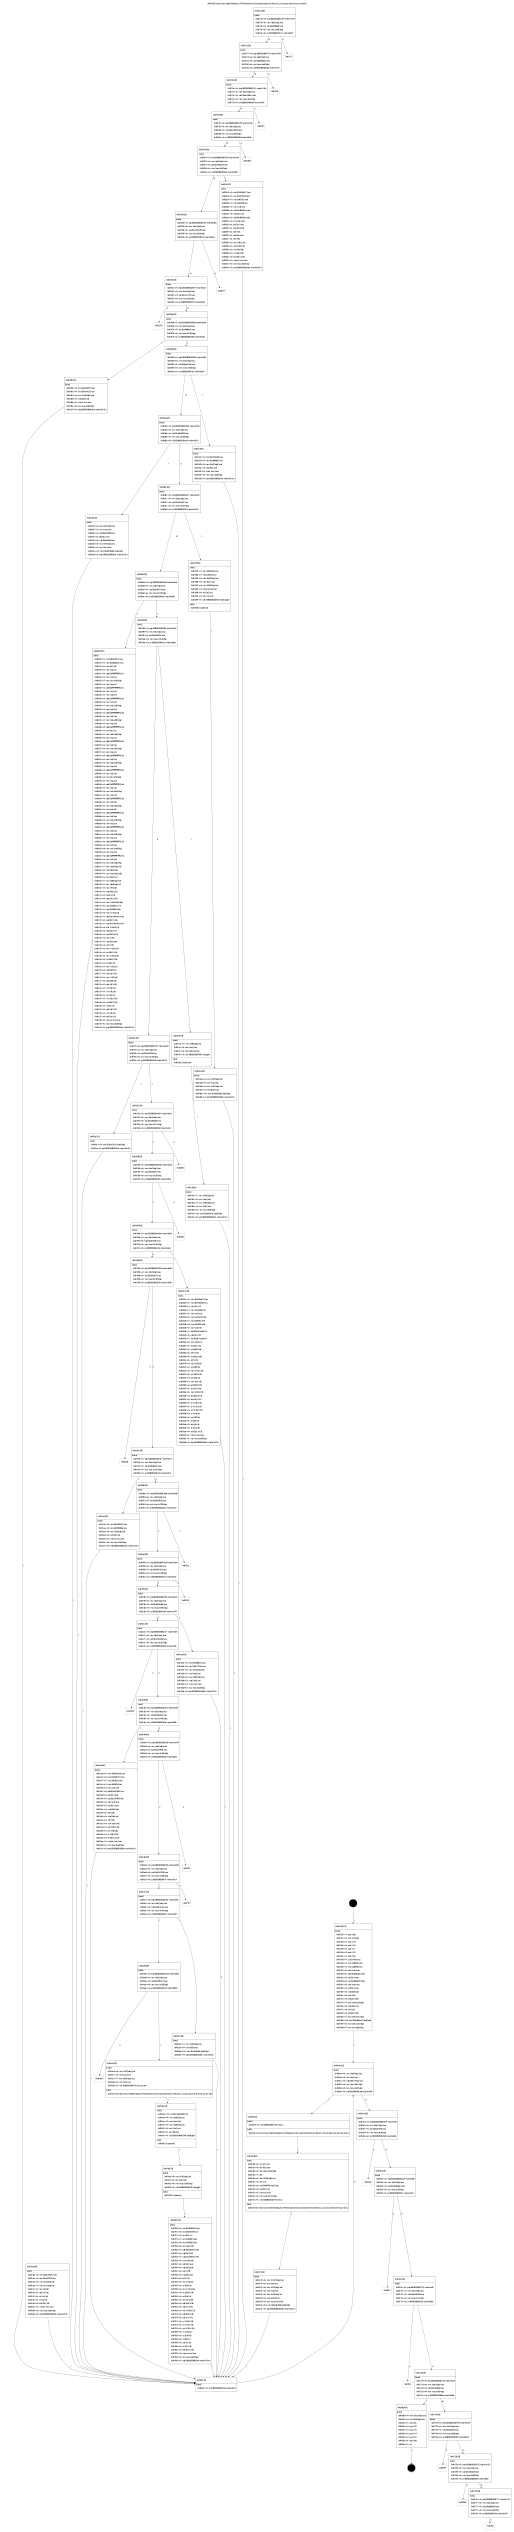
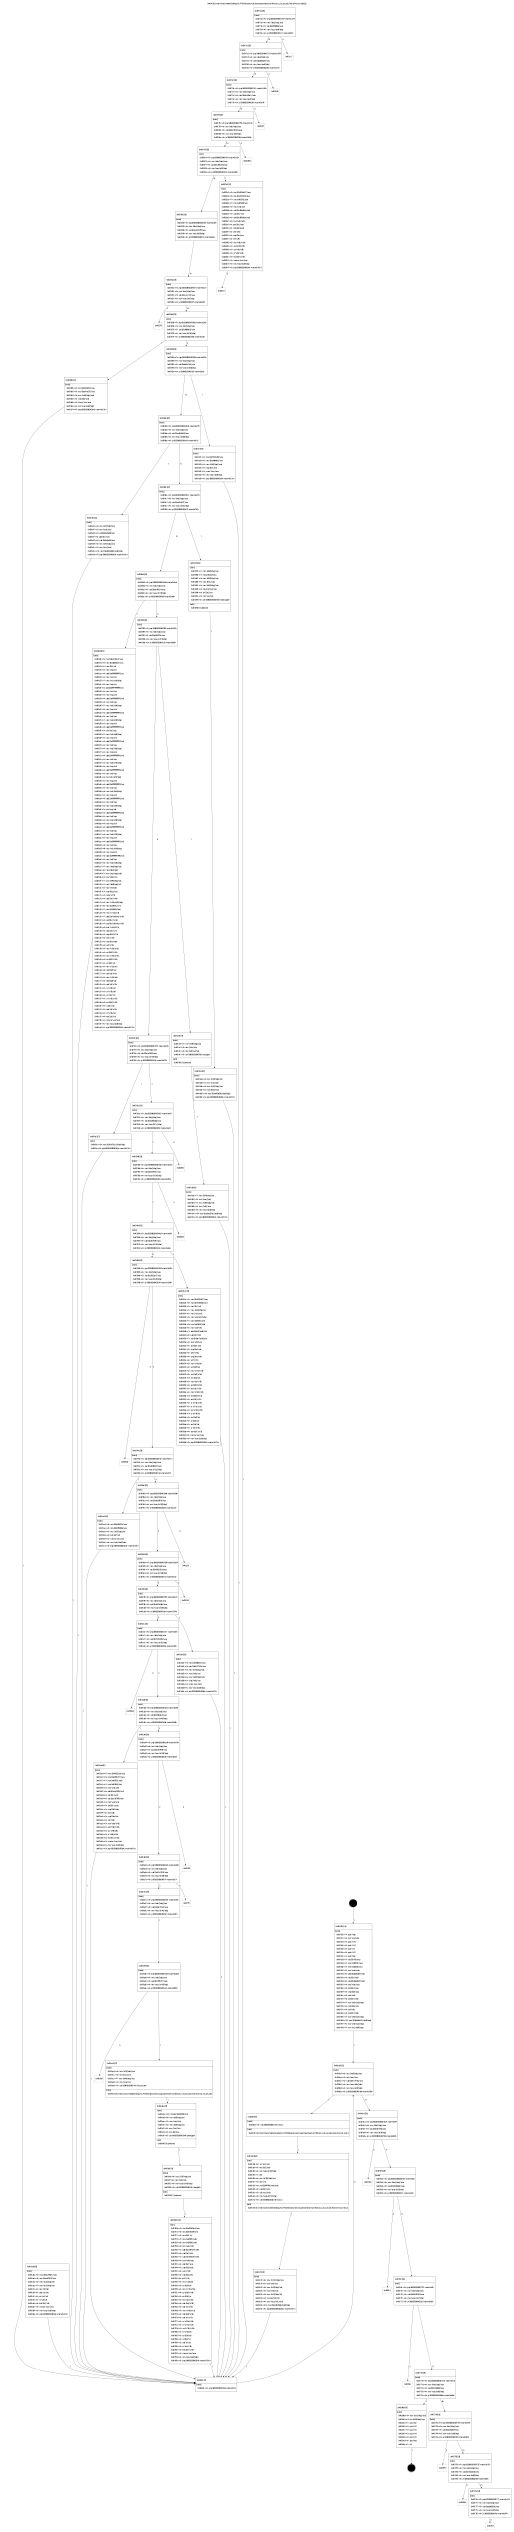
(211, 264) -> (225, 279)
(194, 2046) -> none
